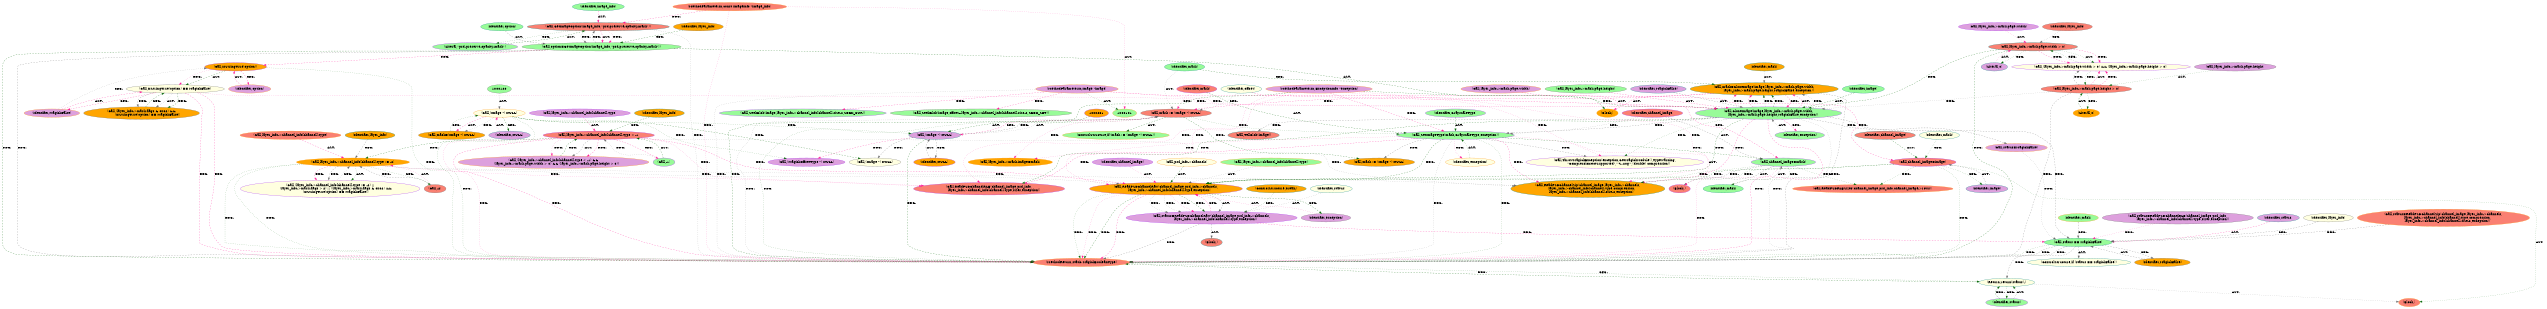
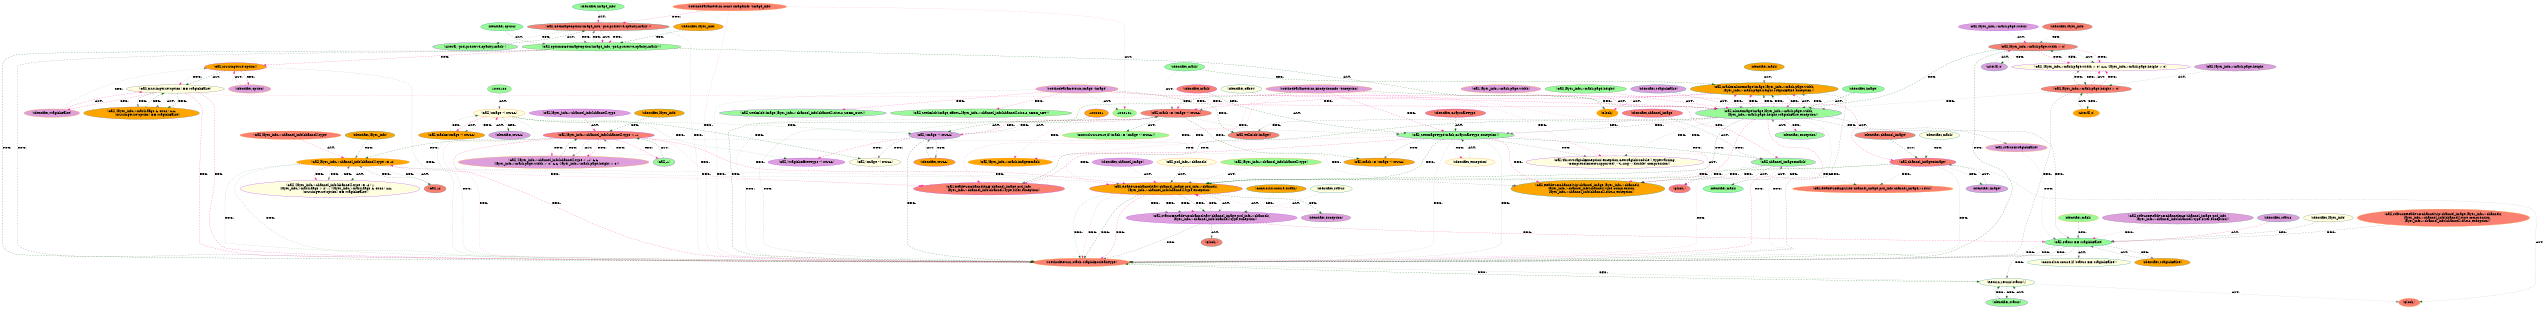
none -> (1187, 101)
(1455, 113) -> (1455, 113)
(1864, 125) -> (1864, 125)
